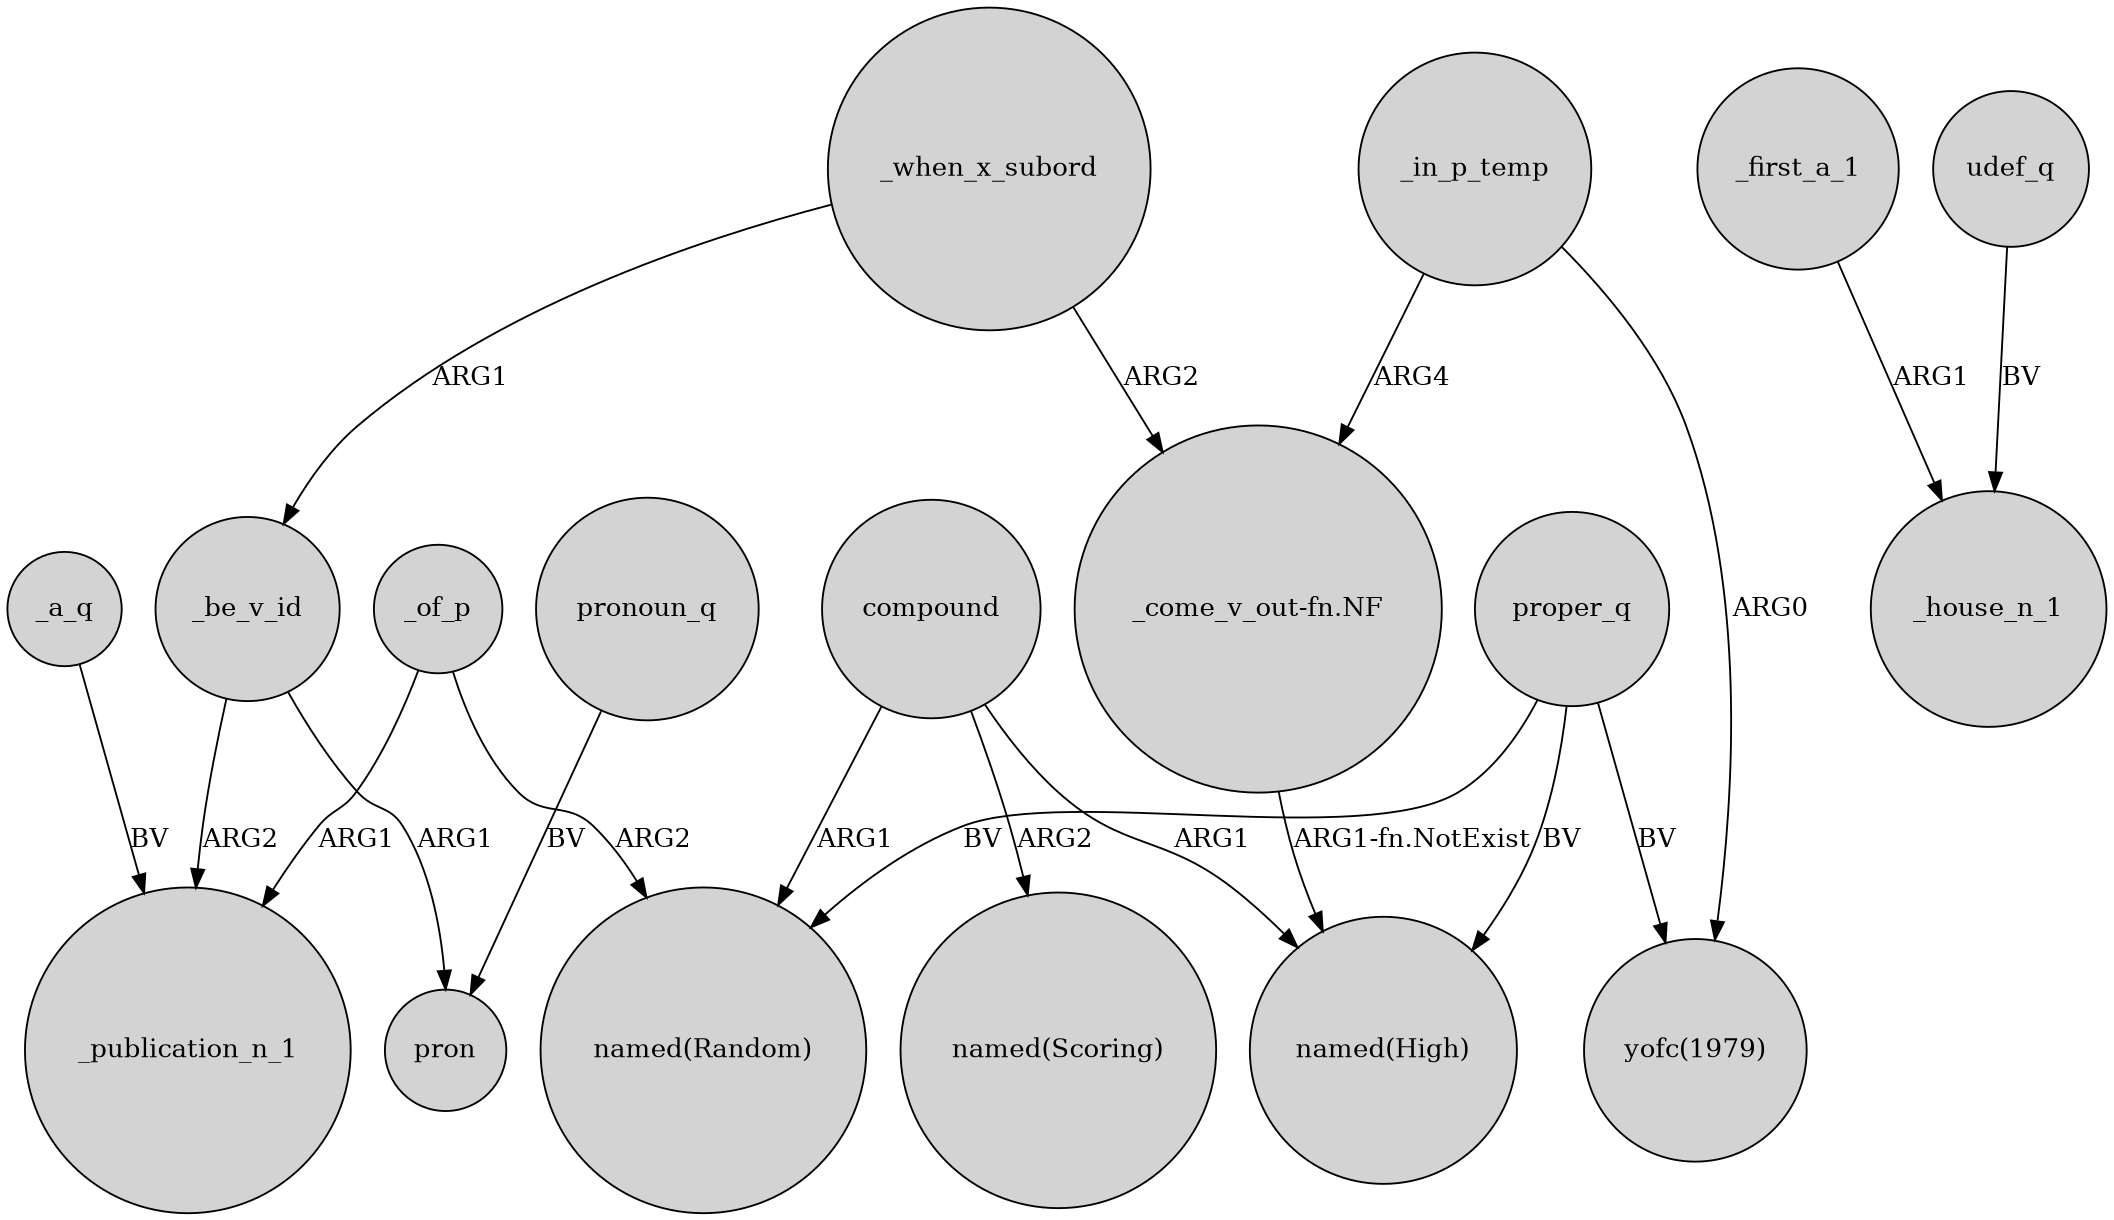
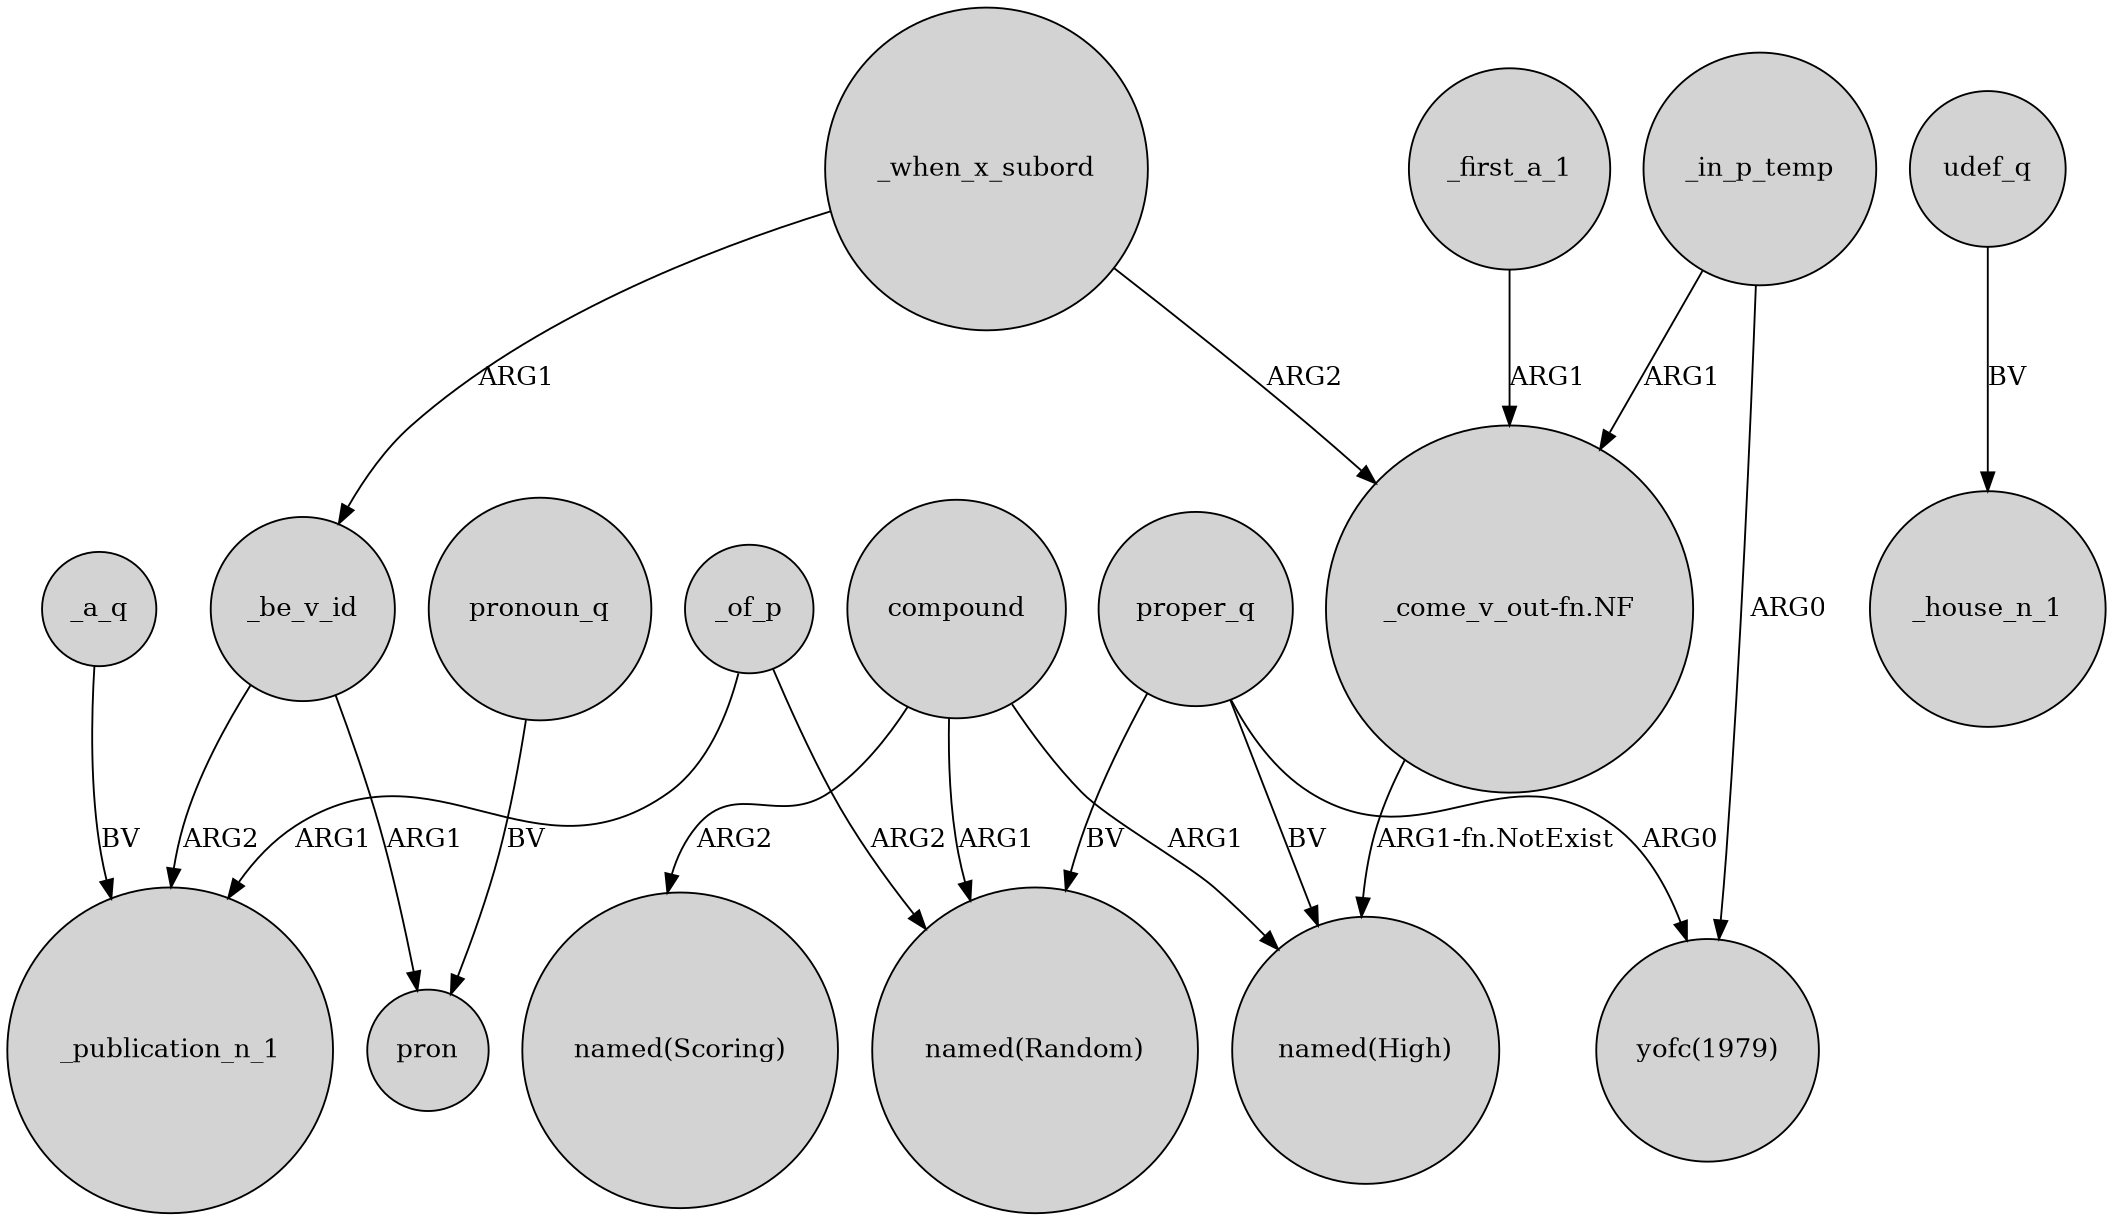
(1886, 372) -> (1510, 338)
(1412, 378) -> (1682, 378)
(1657, 840) -> (1680, 840)
